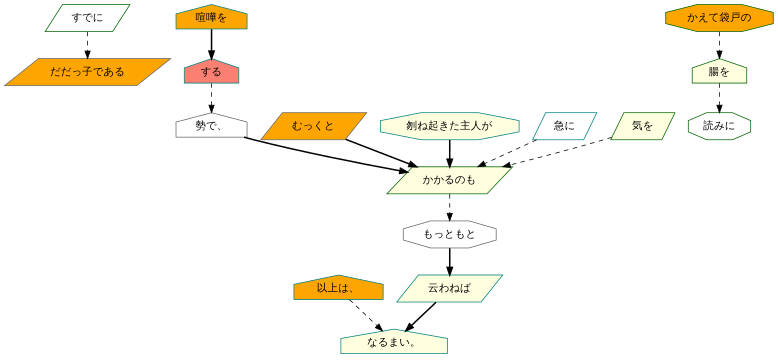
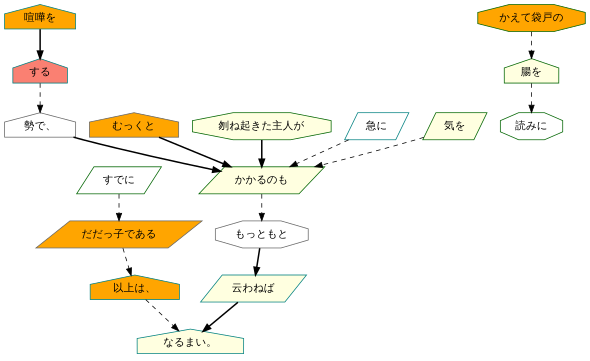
(314, 126) -> (134, 126)
(450, 126) -> (262, 126)
none -> (126, 258)
